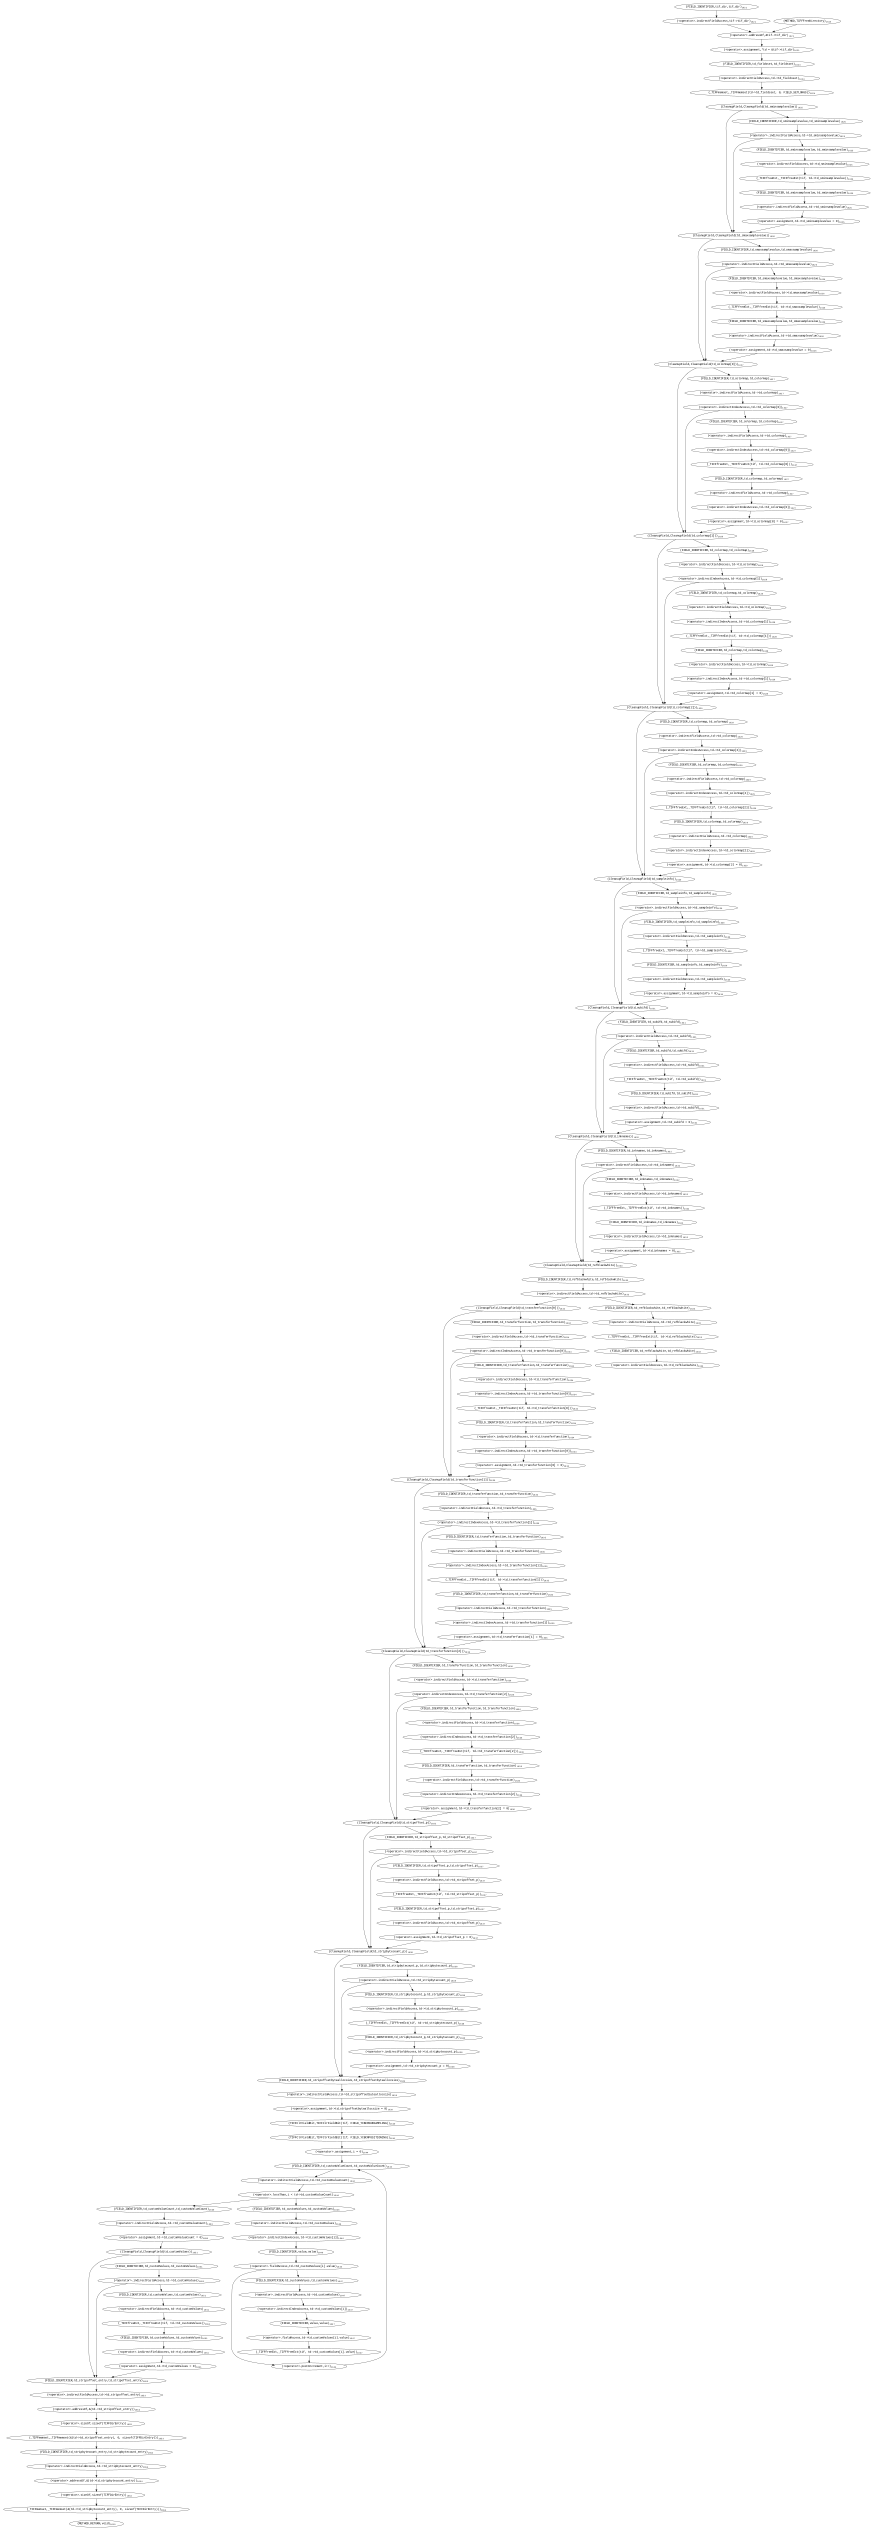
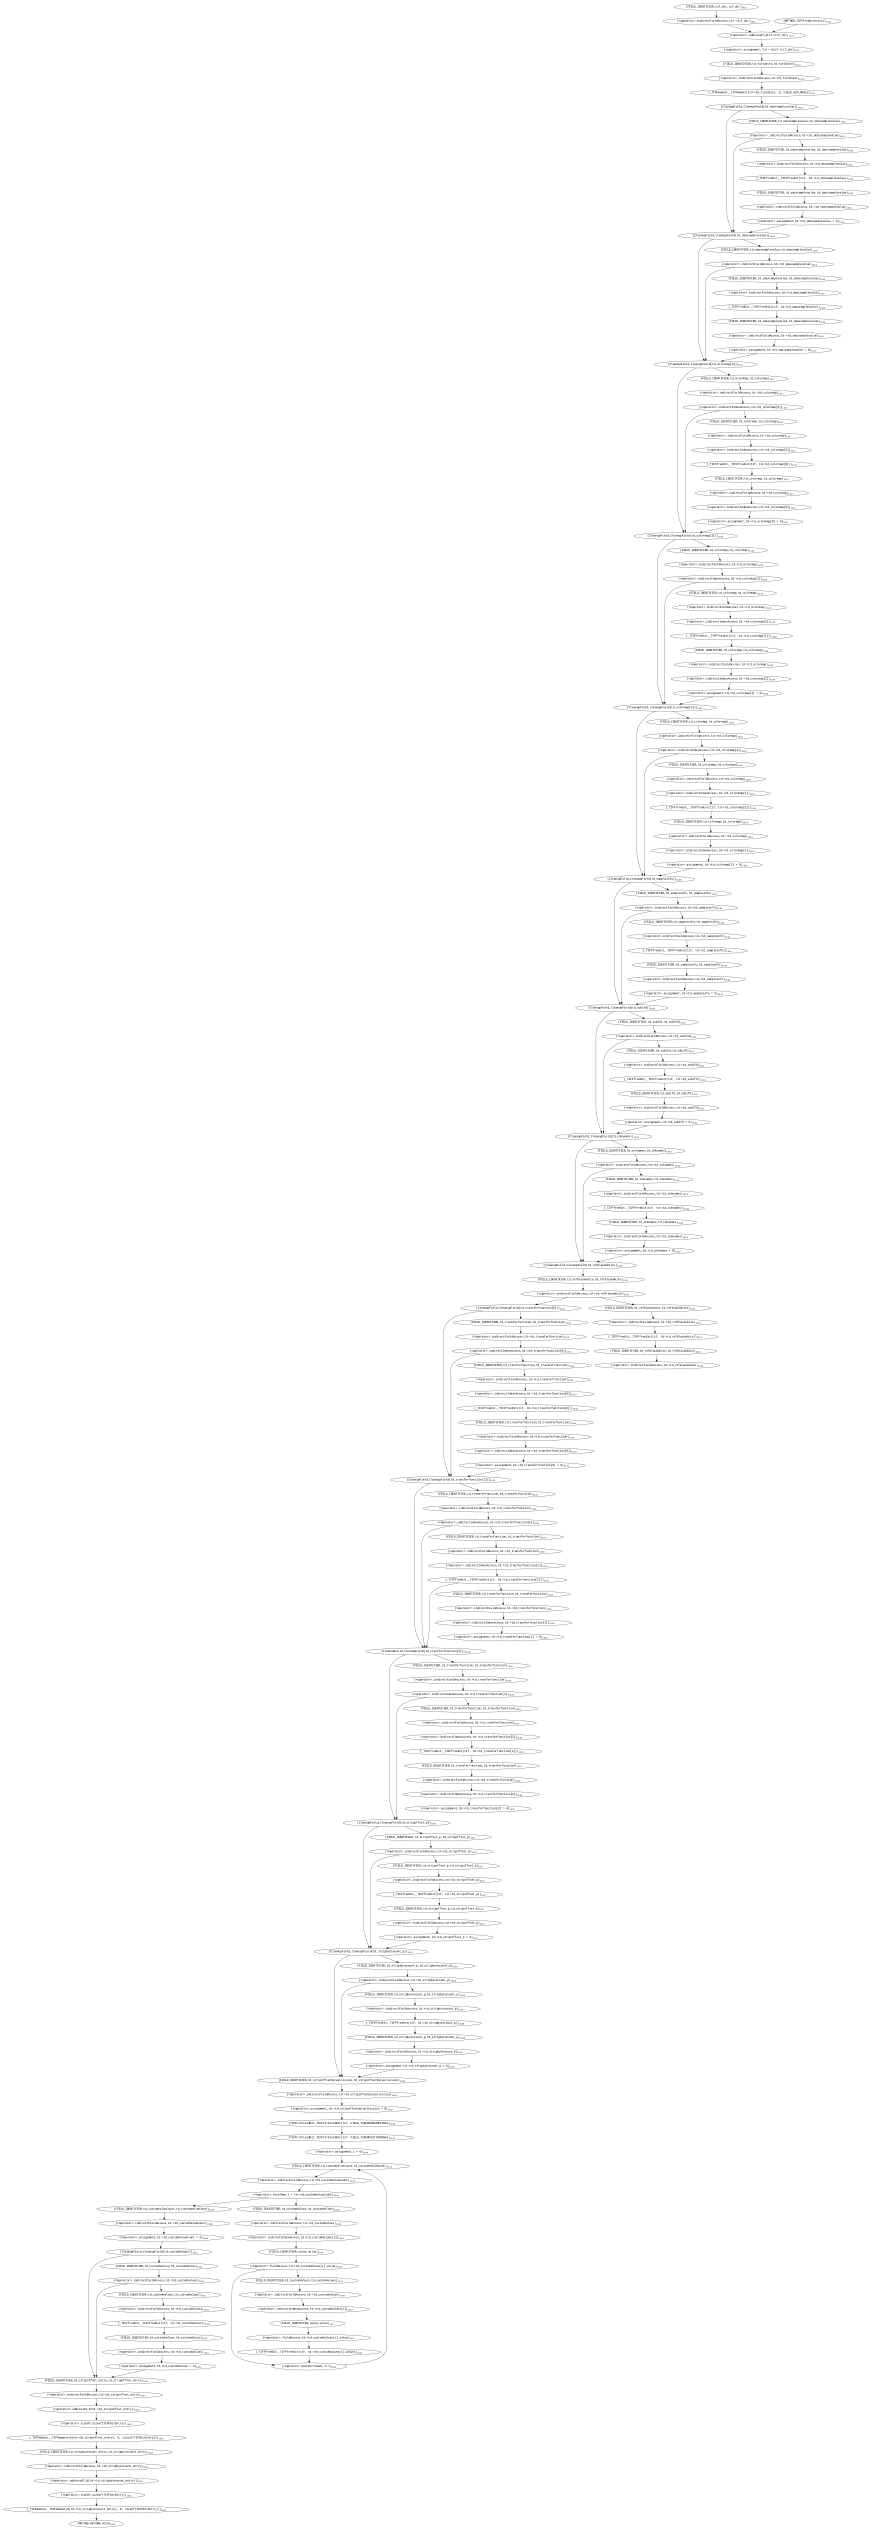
(464, 1644) -> (429, 1604)
(433, 1816) -> none
